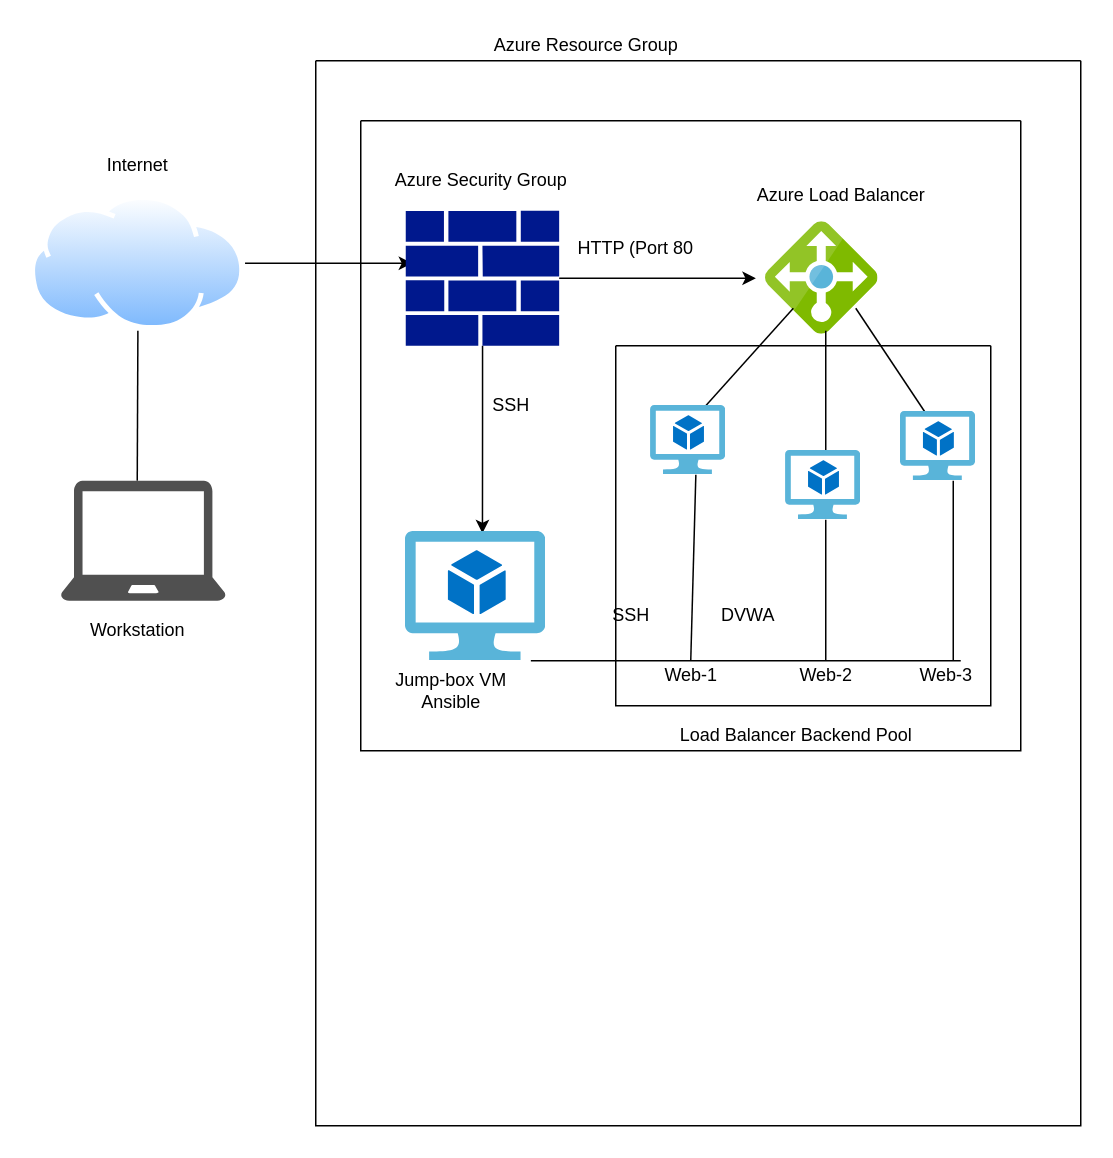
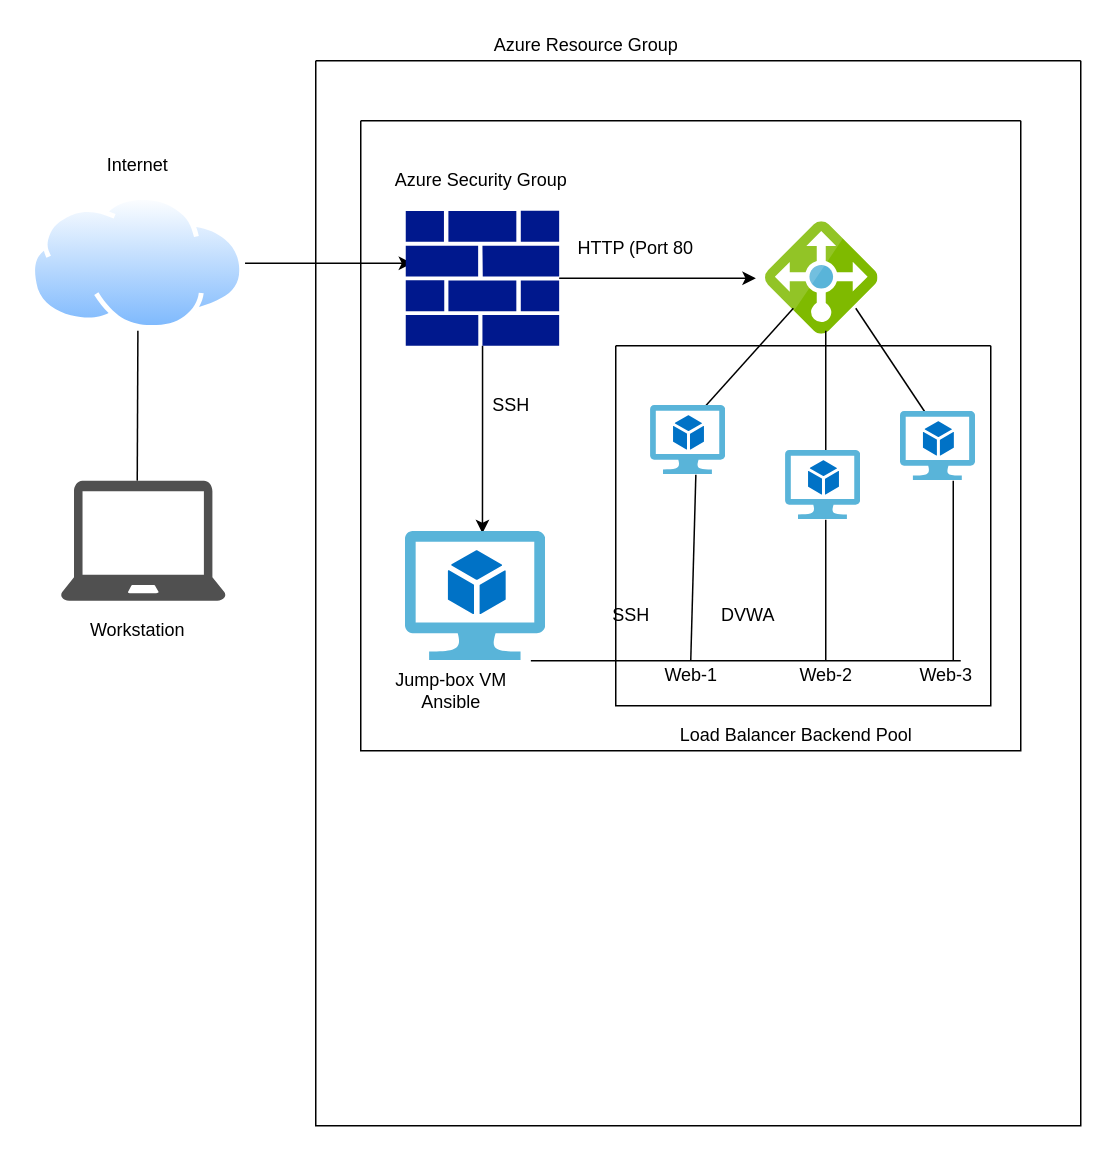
(841, 196) -> none
